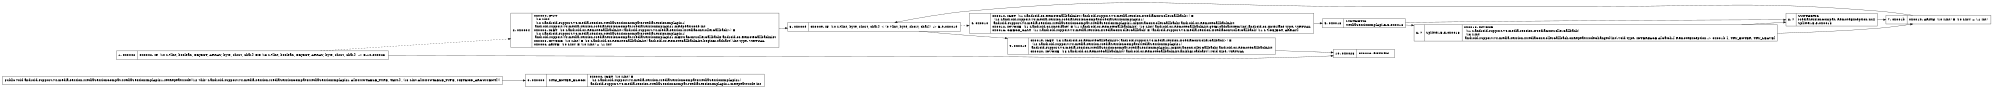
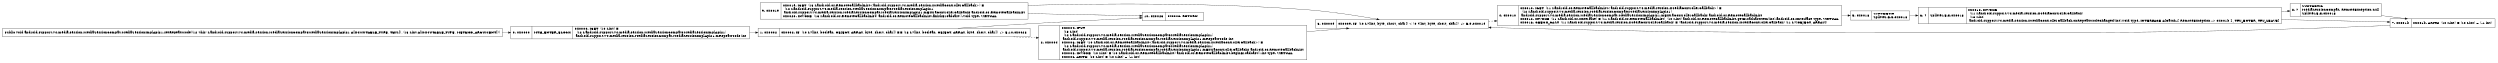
(1594, 21) -> none
(1375, 25) -> (1891, 17)
none -> (753, 33)
(962, 35) -> (1203, 5)
